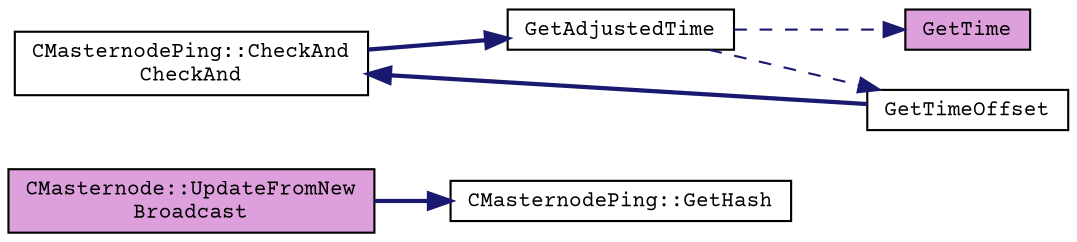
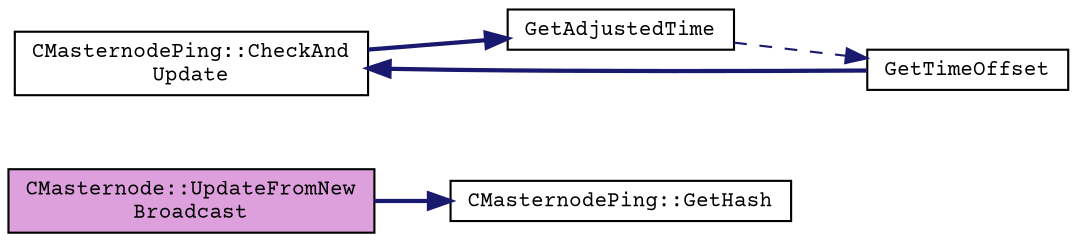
(968, 30) -> none
(191, 63) -> (191, 63)
